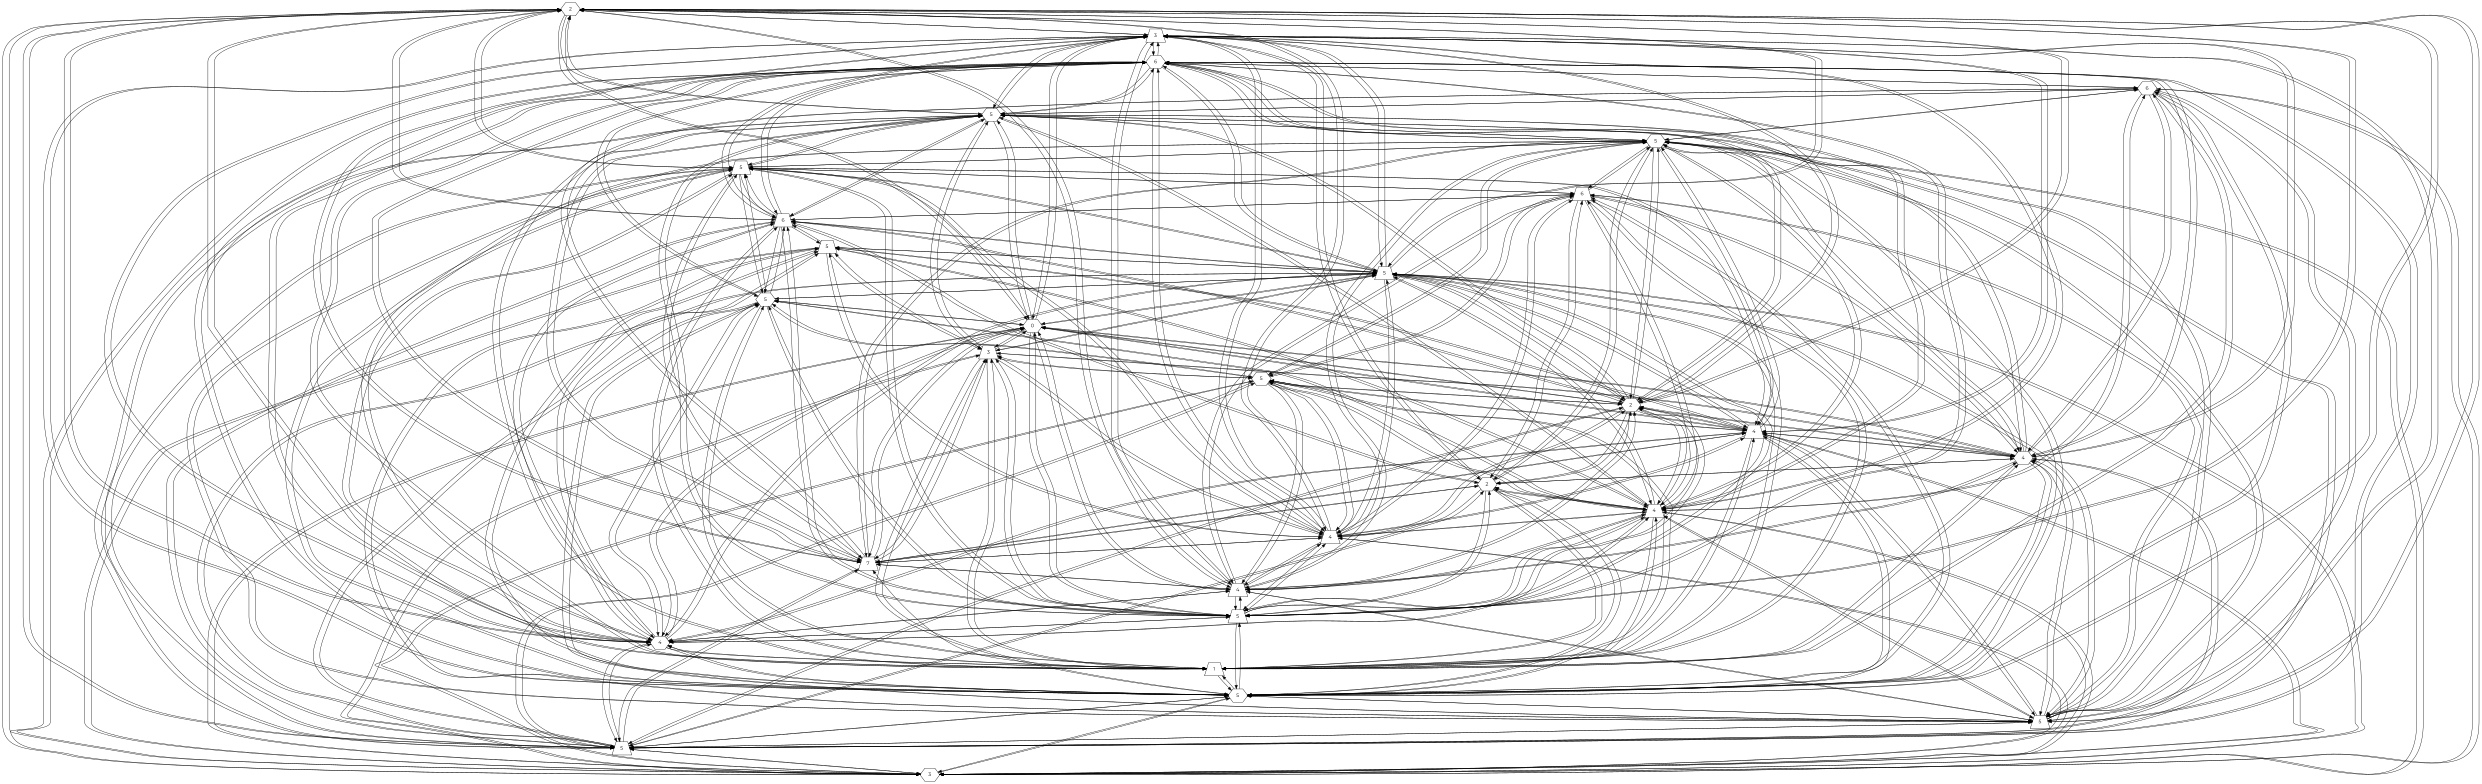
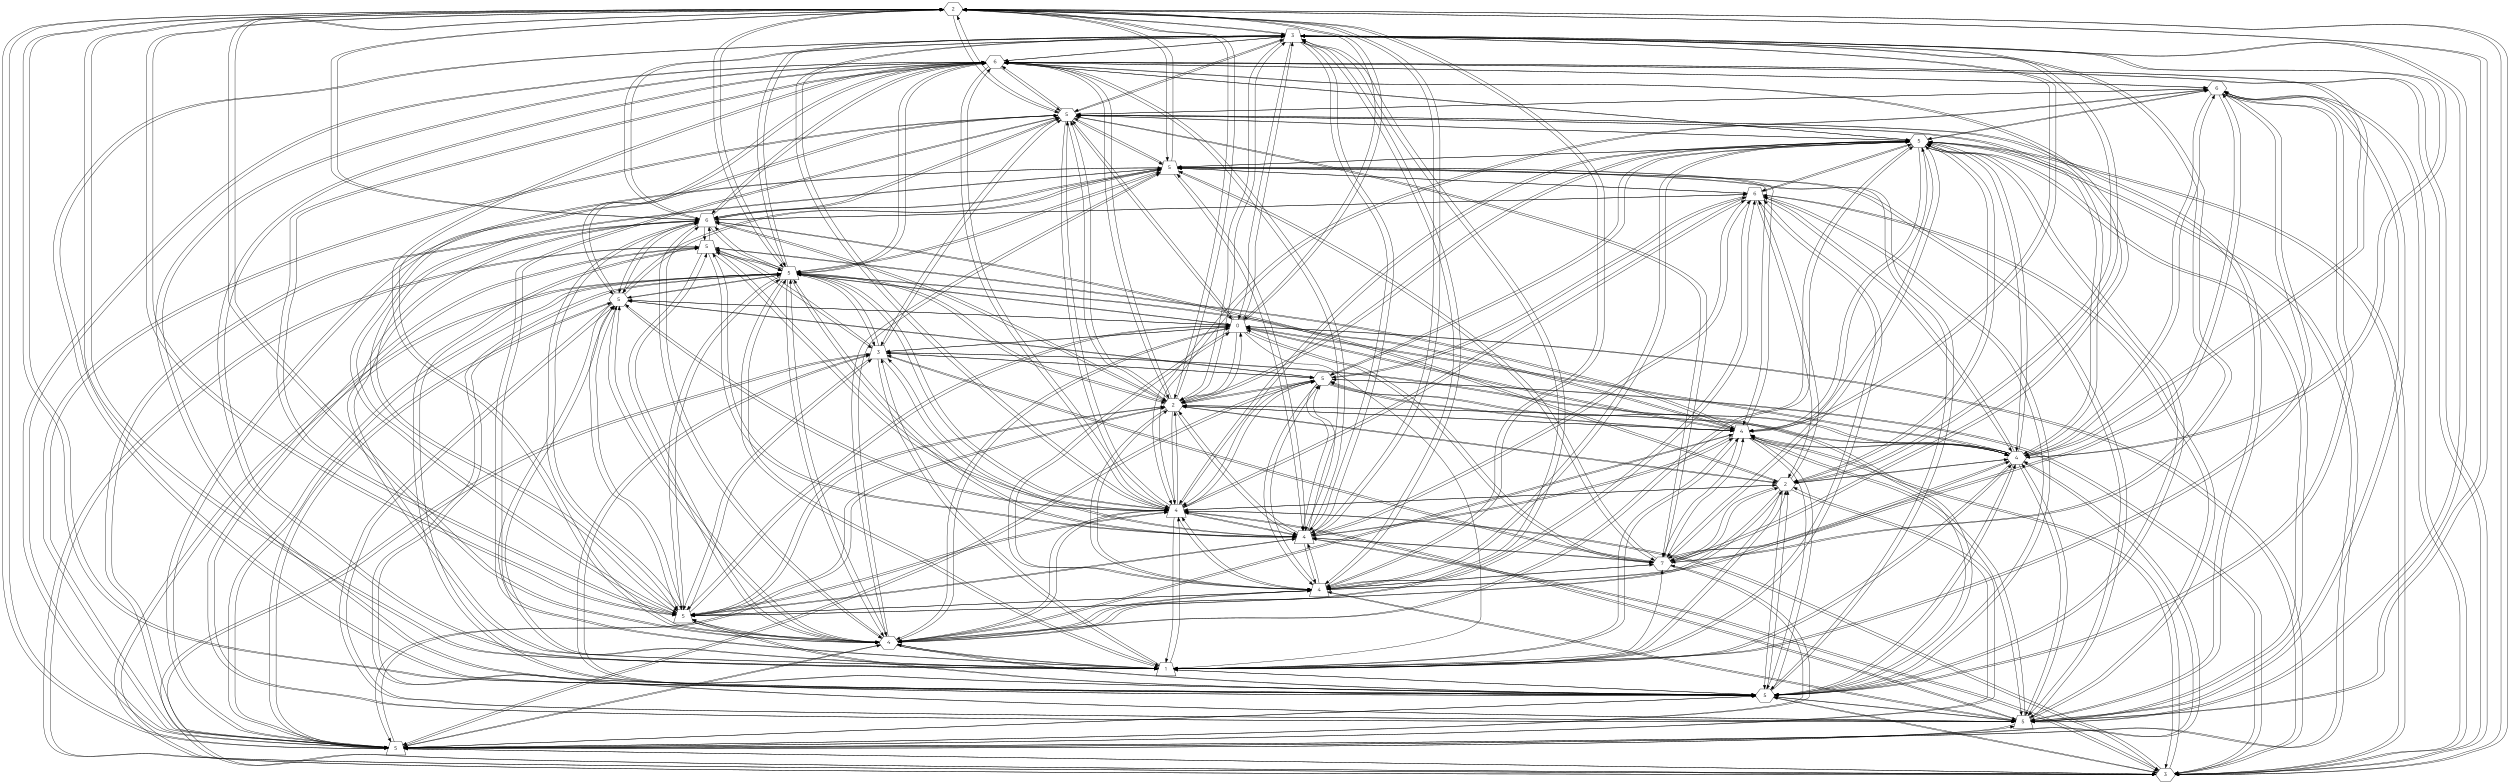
(1033, 326) -> (1238, 326)
none -> (1475, 534)
(868, 564) -> (1662, 564)
